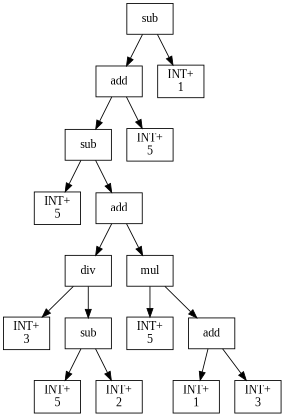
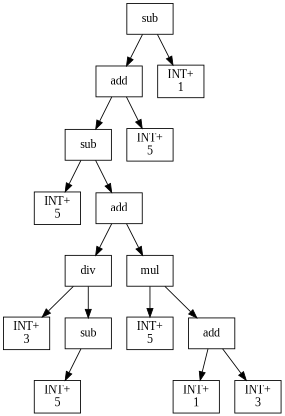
(119, 397) -> none
